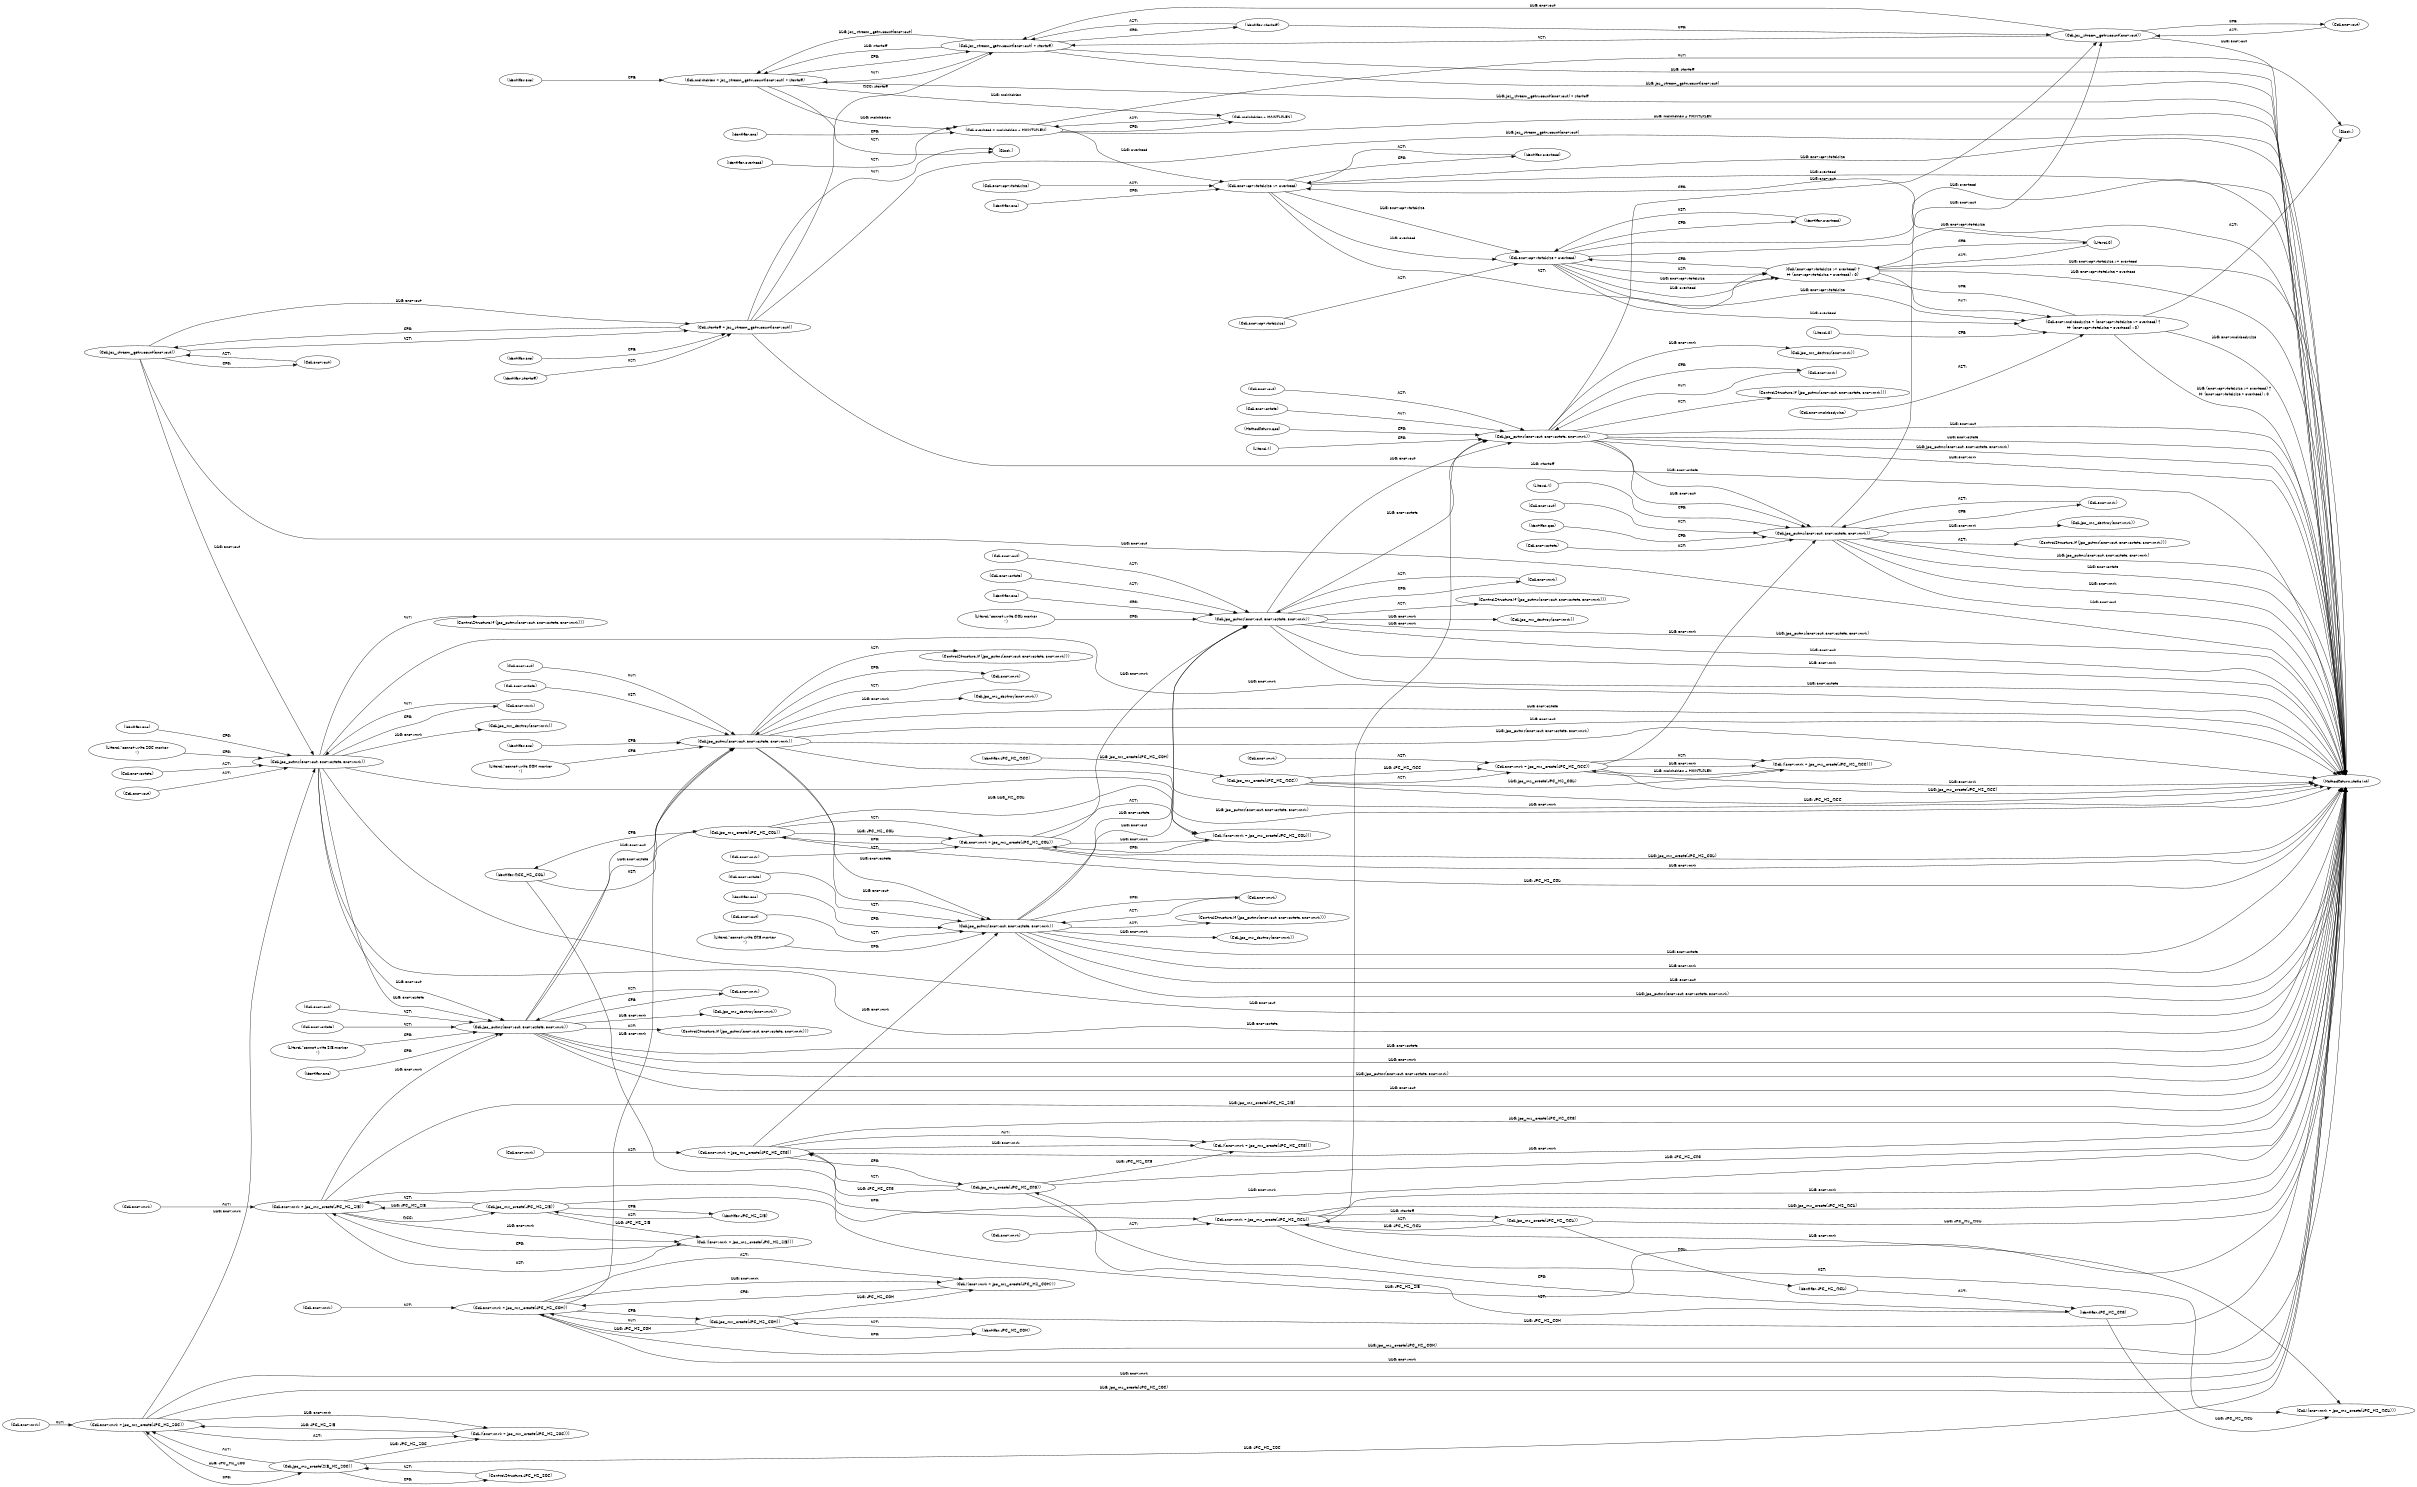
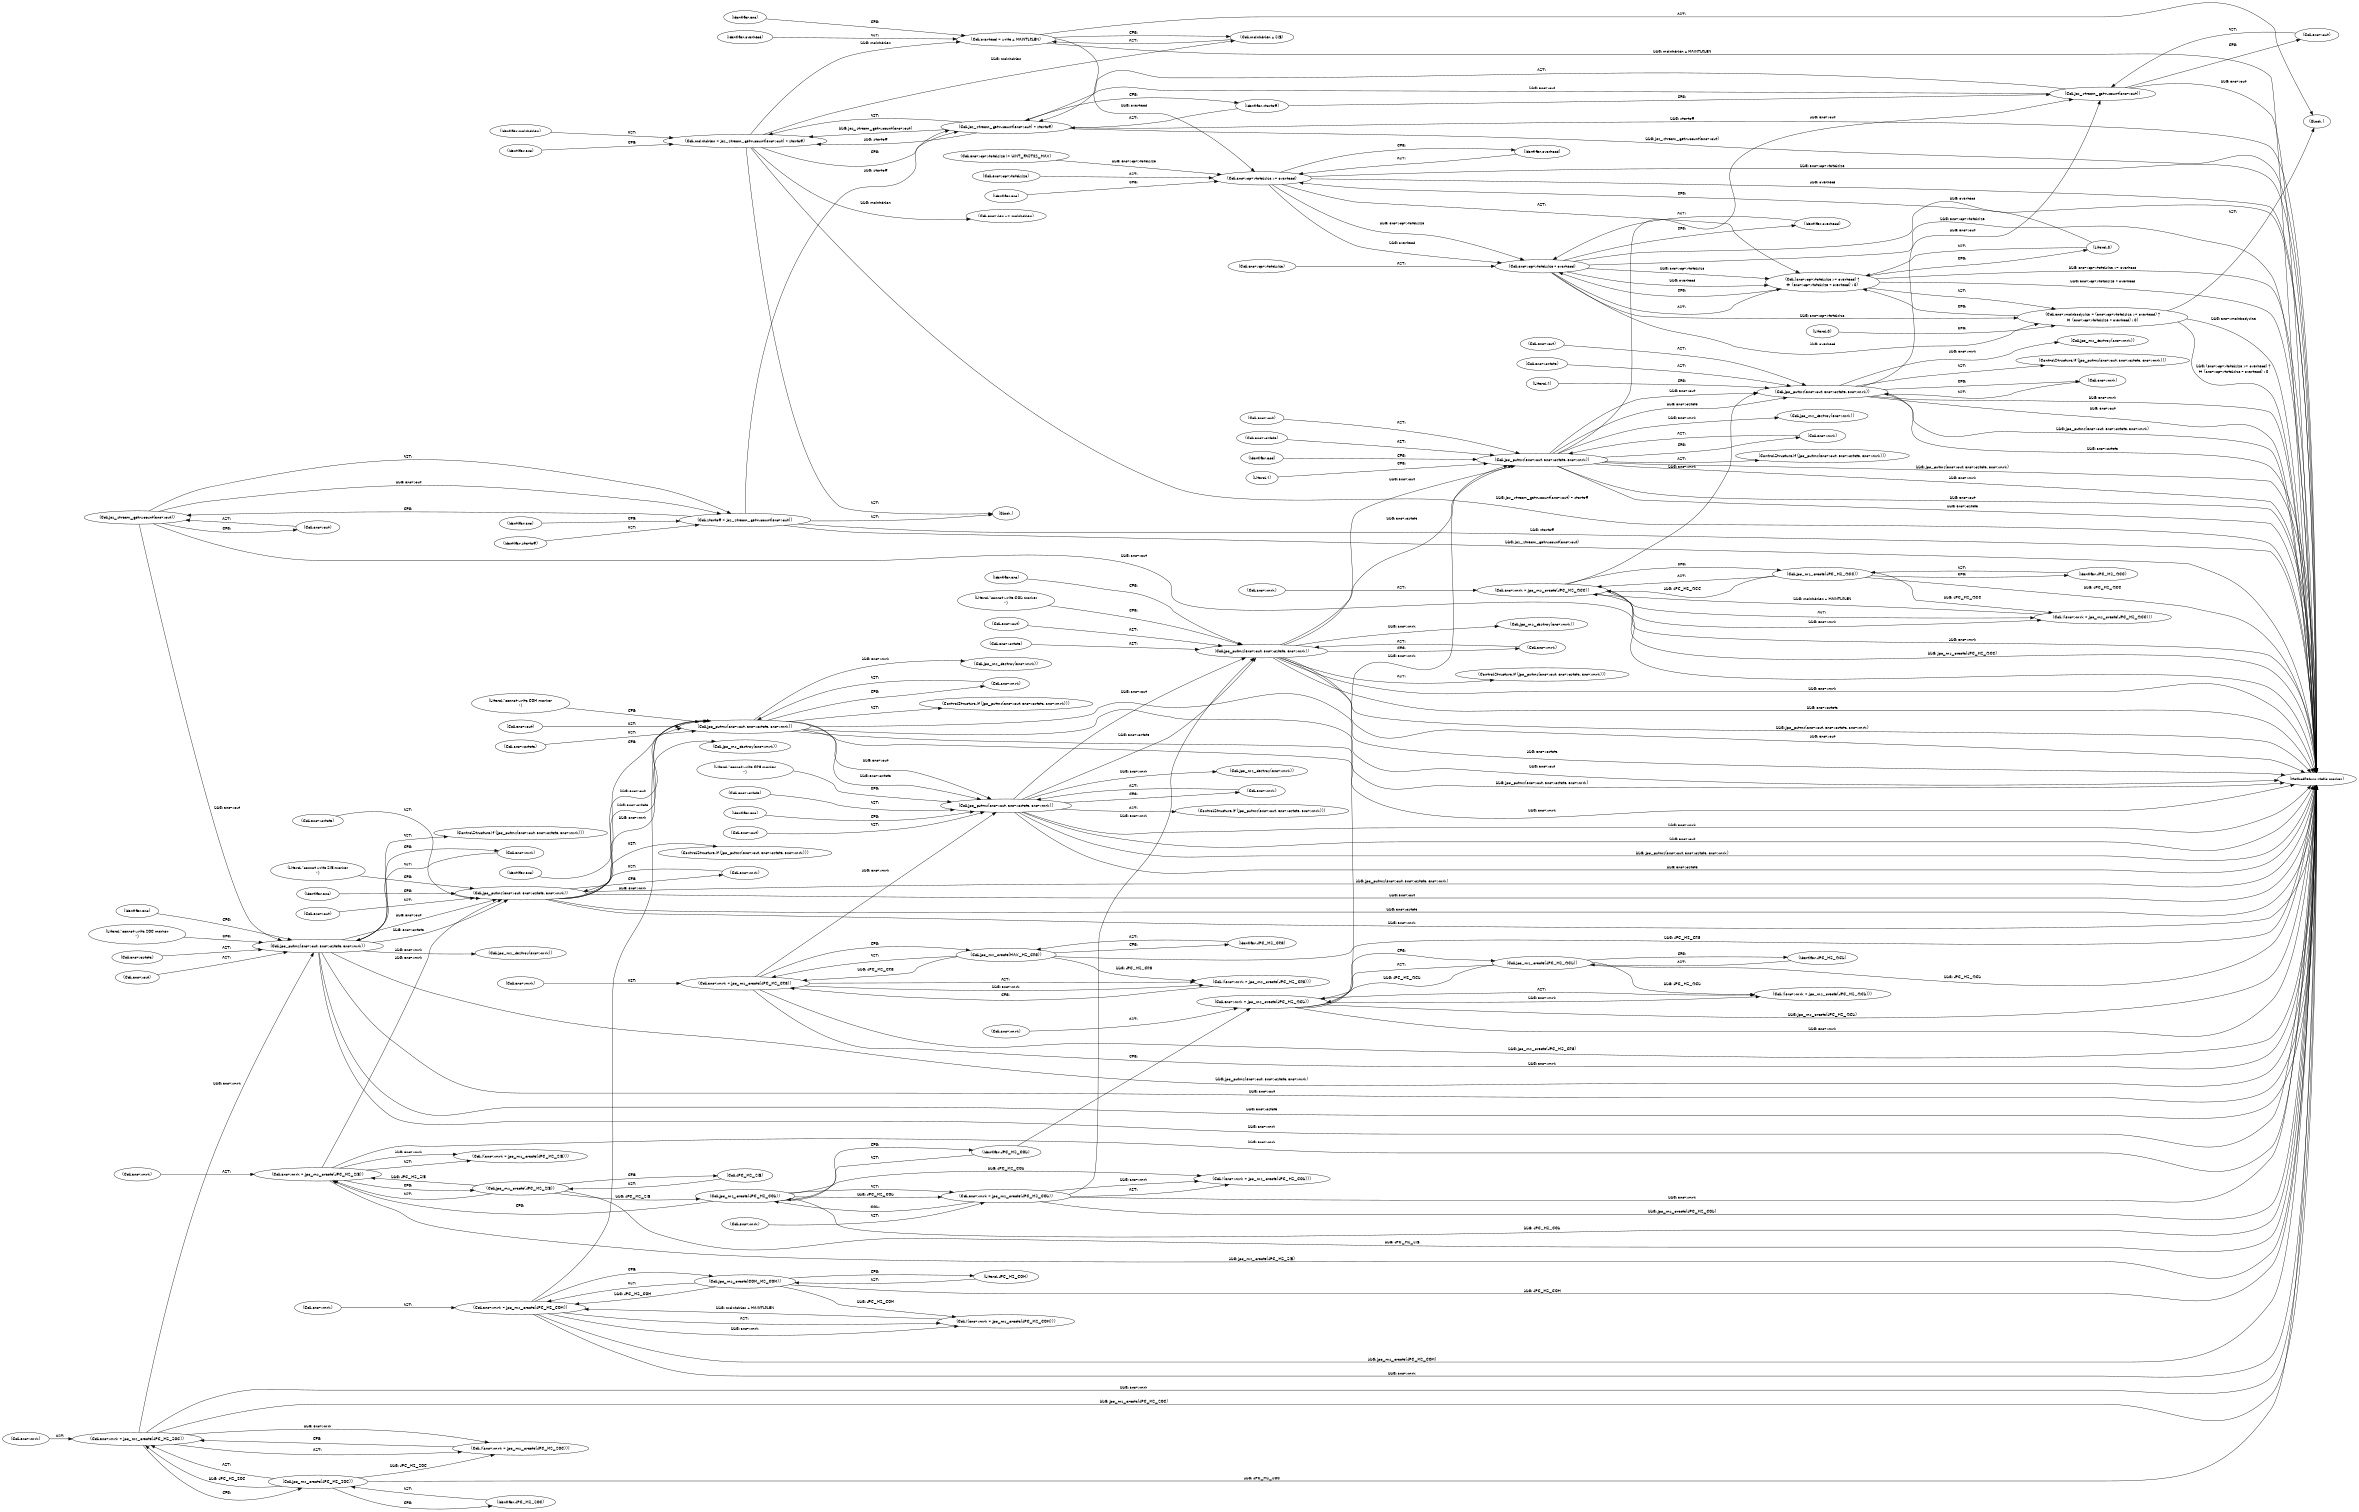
(876, 86) -> (876, 170)
(1262, 117) -> (1262, 37)
(1006, 130) -> (1006, 39)
none -> (521, 131)
none -> (1006, 156)
none -> (1006, 216)
(1823, 413) -> none
(1262, 429) -> (1262, 458)
(1543, 526) -> none
none -> (1670, 568)
none -> (1968, 577)
(1134, 757) -> (1963, 568)
(1543, 781) -> (1963, 597)
(2346, 781) -> (2317, 779)
(1006, 797) -> (1006, 1168)
(876, 839) -> (876, 1207)
(1131, 852) -> none
(521, 875) -> (1006, 1152)
none -> (1004, 1000)
(1006, 1187) -> (1006, 955)
(1402, 1211) -> (1402, 951)
(745, 1216) -> (745, 1175)
(409, 1218) -> (409, 1185)
(621, 1227) -> (625, 1200)
(1683, 1249) -> (1682, 954)
(509, 1251) -> (523, 1214)
(745, 1292) -> (745, 1308)
(1964, 1297) -> (1703, 966)
(745, 1322) -> (745, 1282)
(1006, 1330) -> (1006, 1277)
(2193, 1419) -> (1666, 992)
(318, 1425) -> (318, 1439)
(318, 1466) -> (318, 1482)
(521, 1476) -> (521, 1502)
